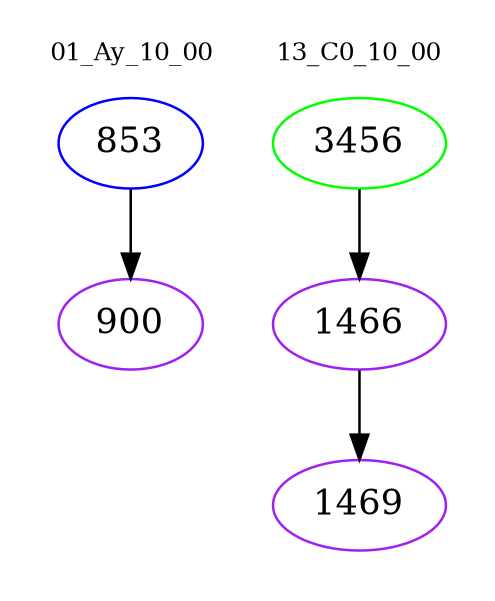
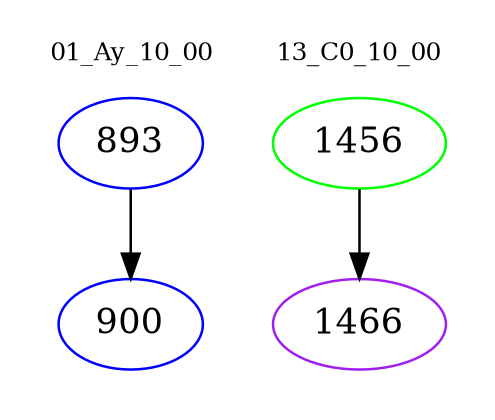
(131, 143) -> (131, 143)
(359, 143) -> (359, 143)
(131, 324) -> (131, 324)
(359, 505) -> none
